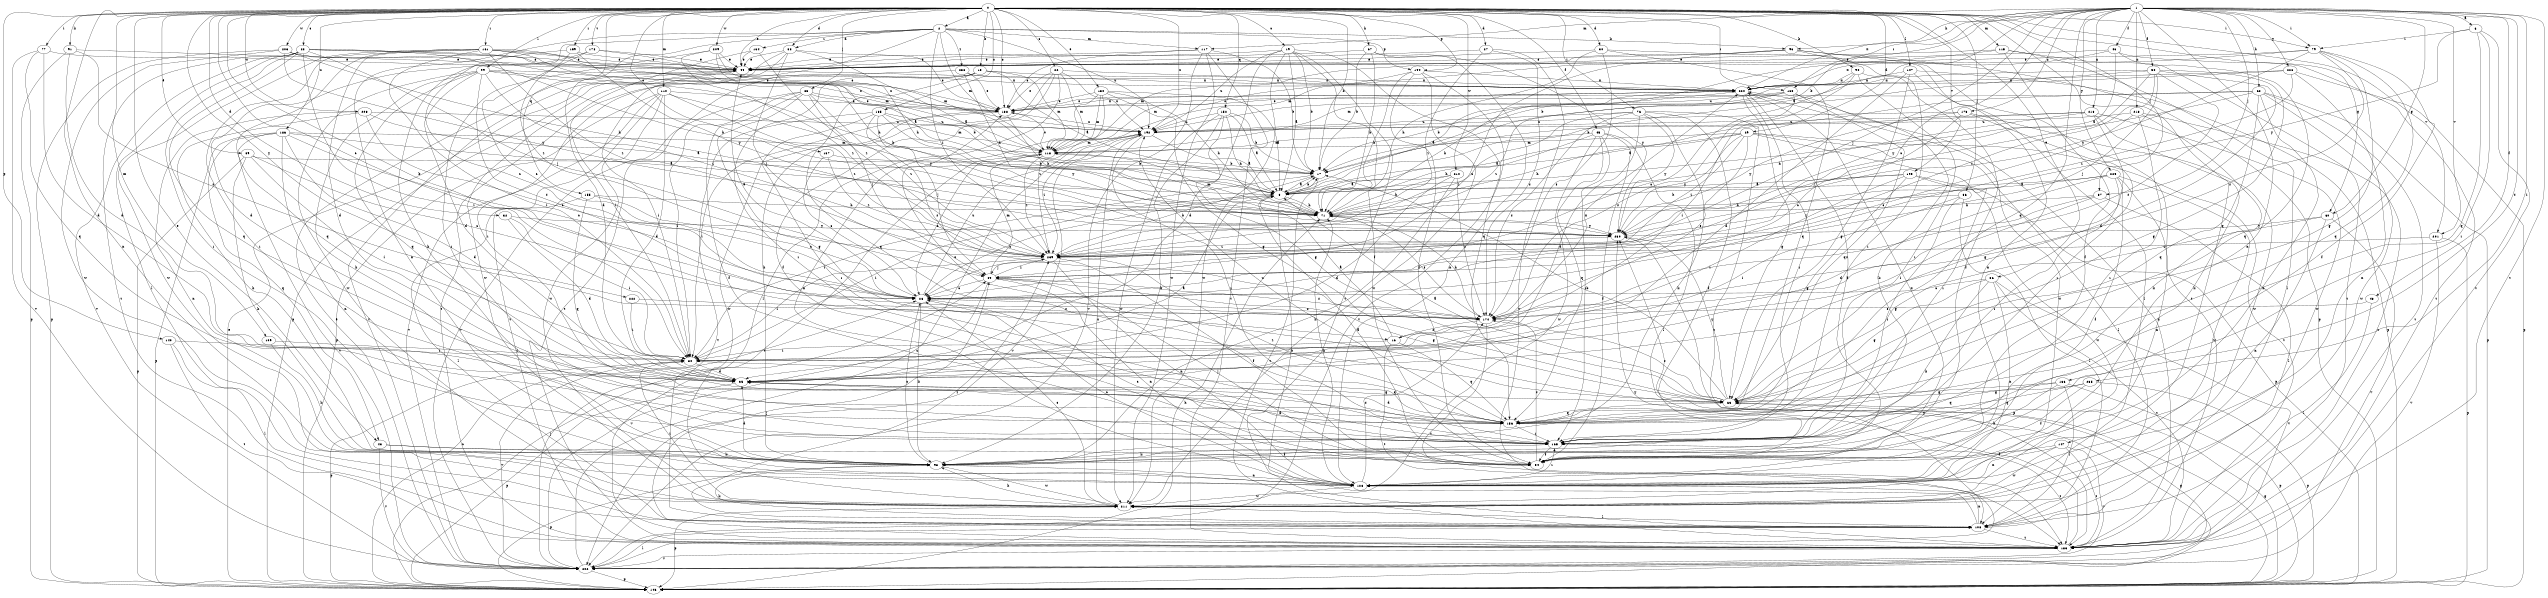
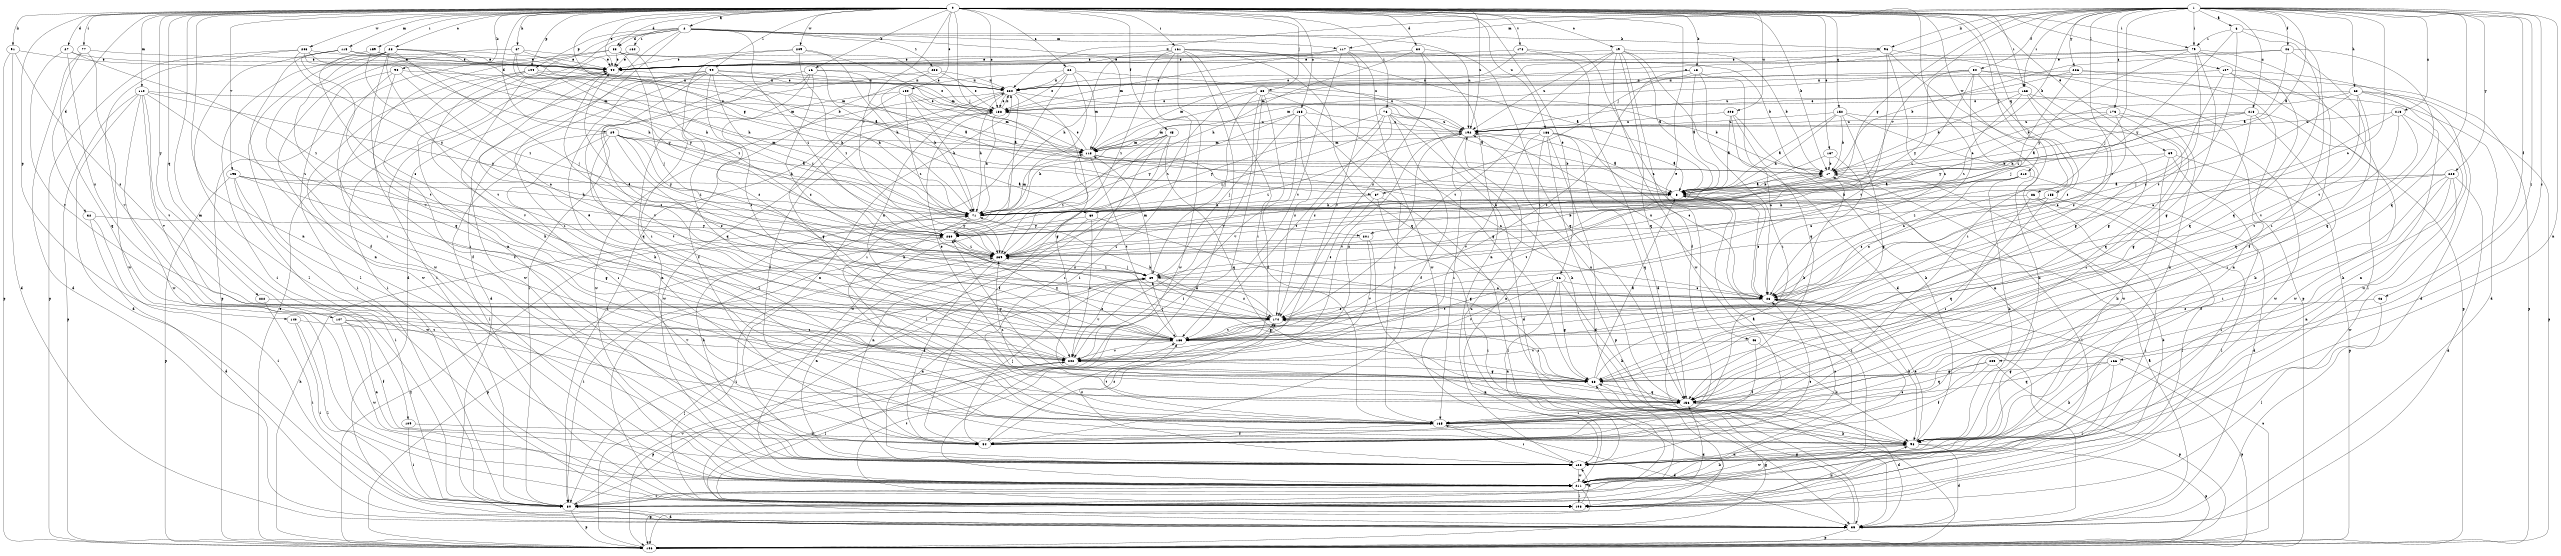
(262, 272) -> (1637, 247)
(1440, 327) -> (936, 256)
